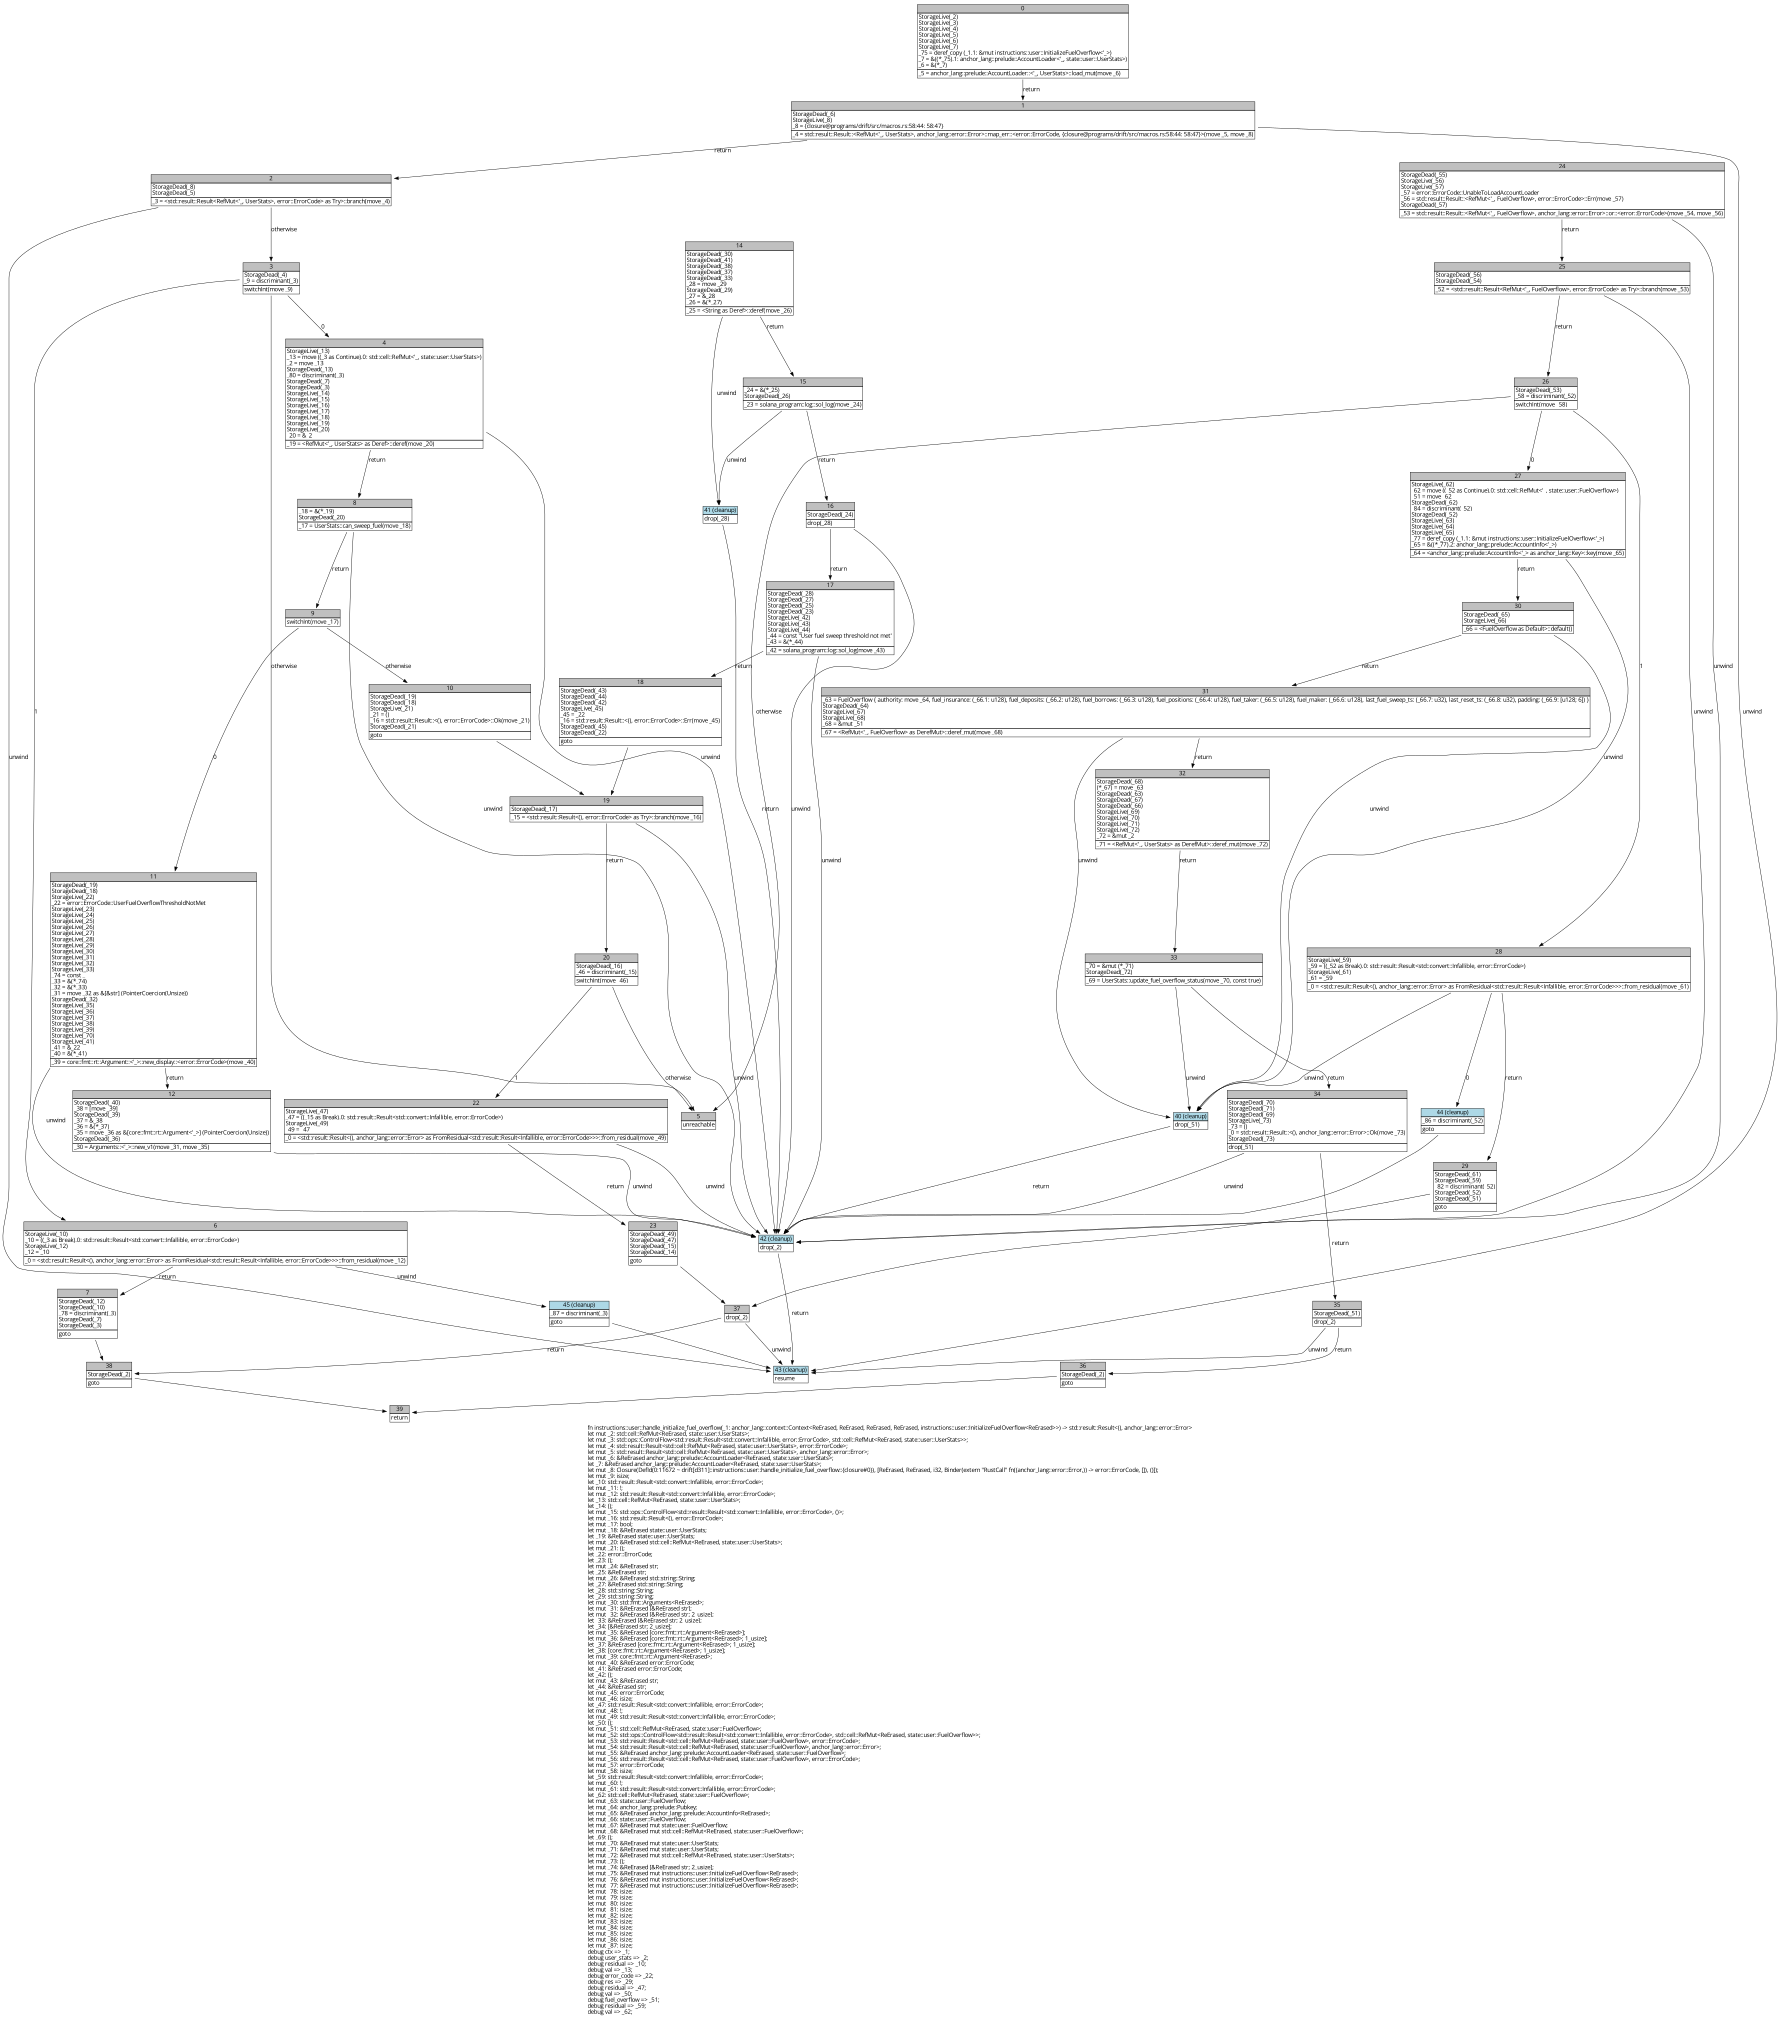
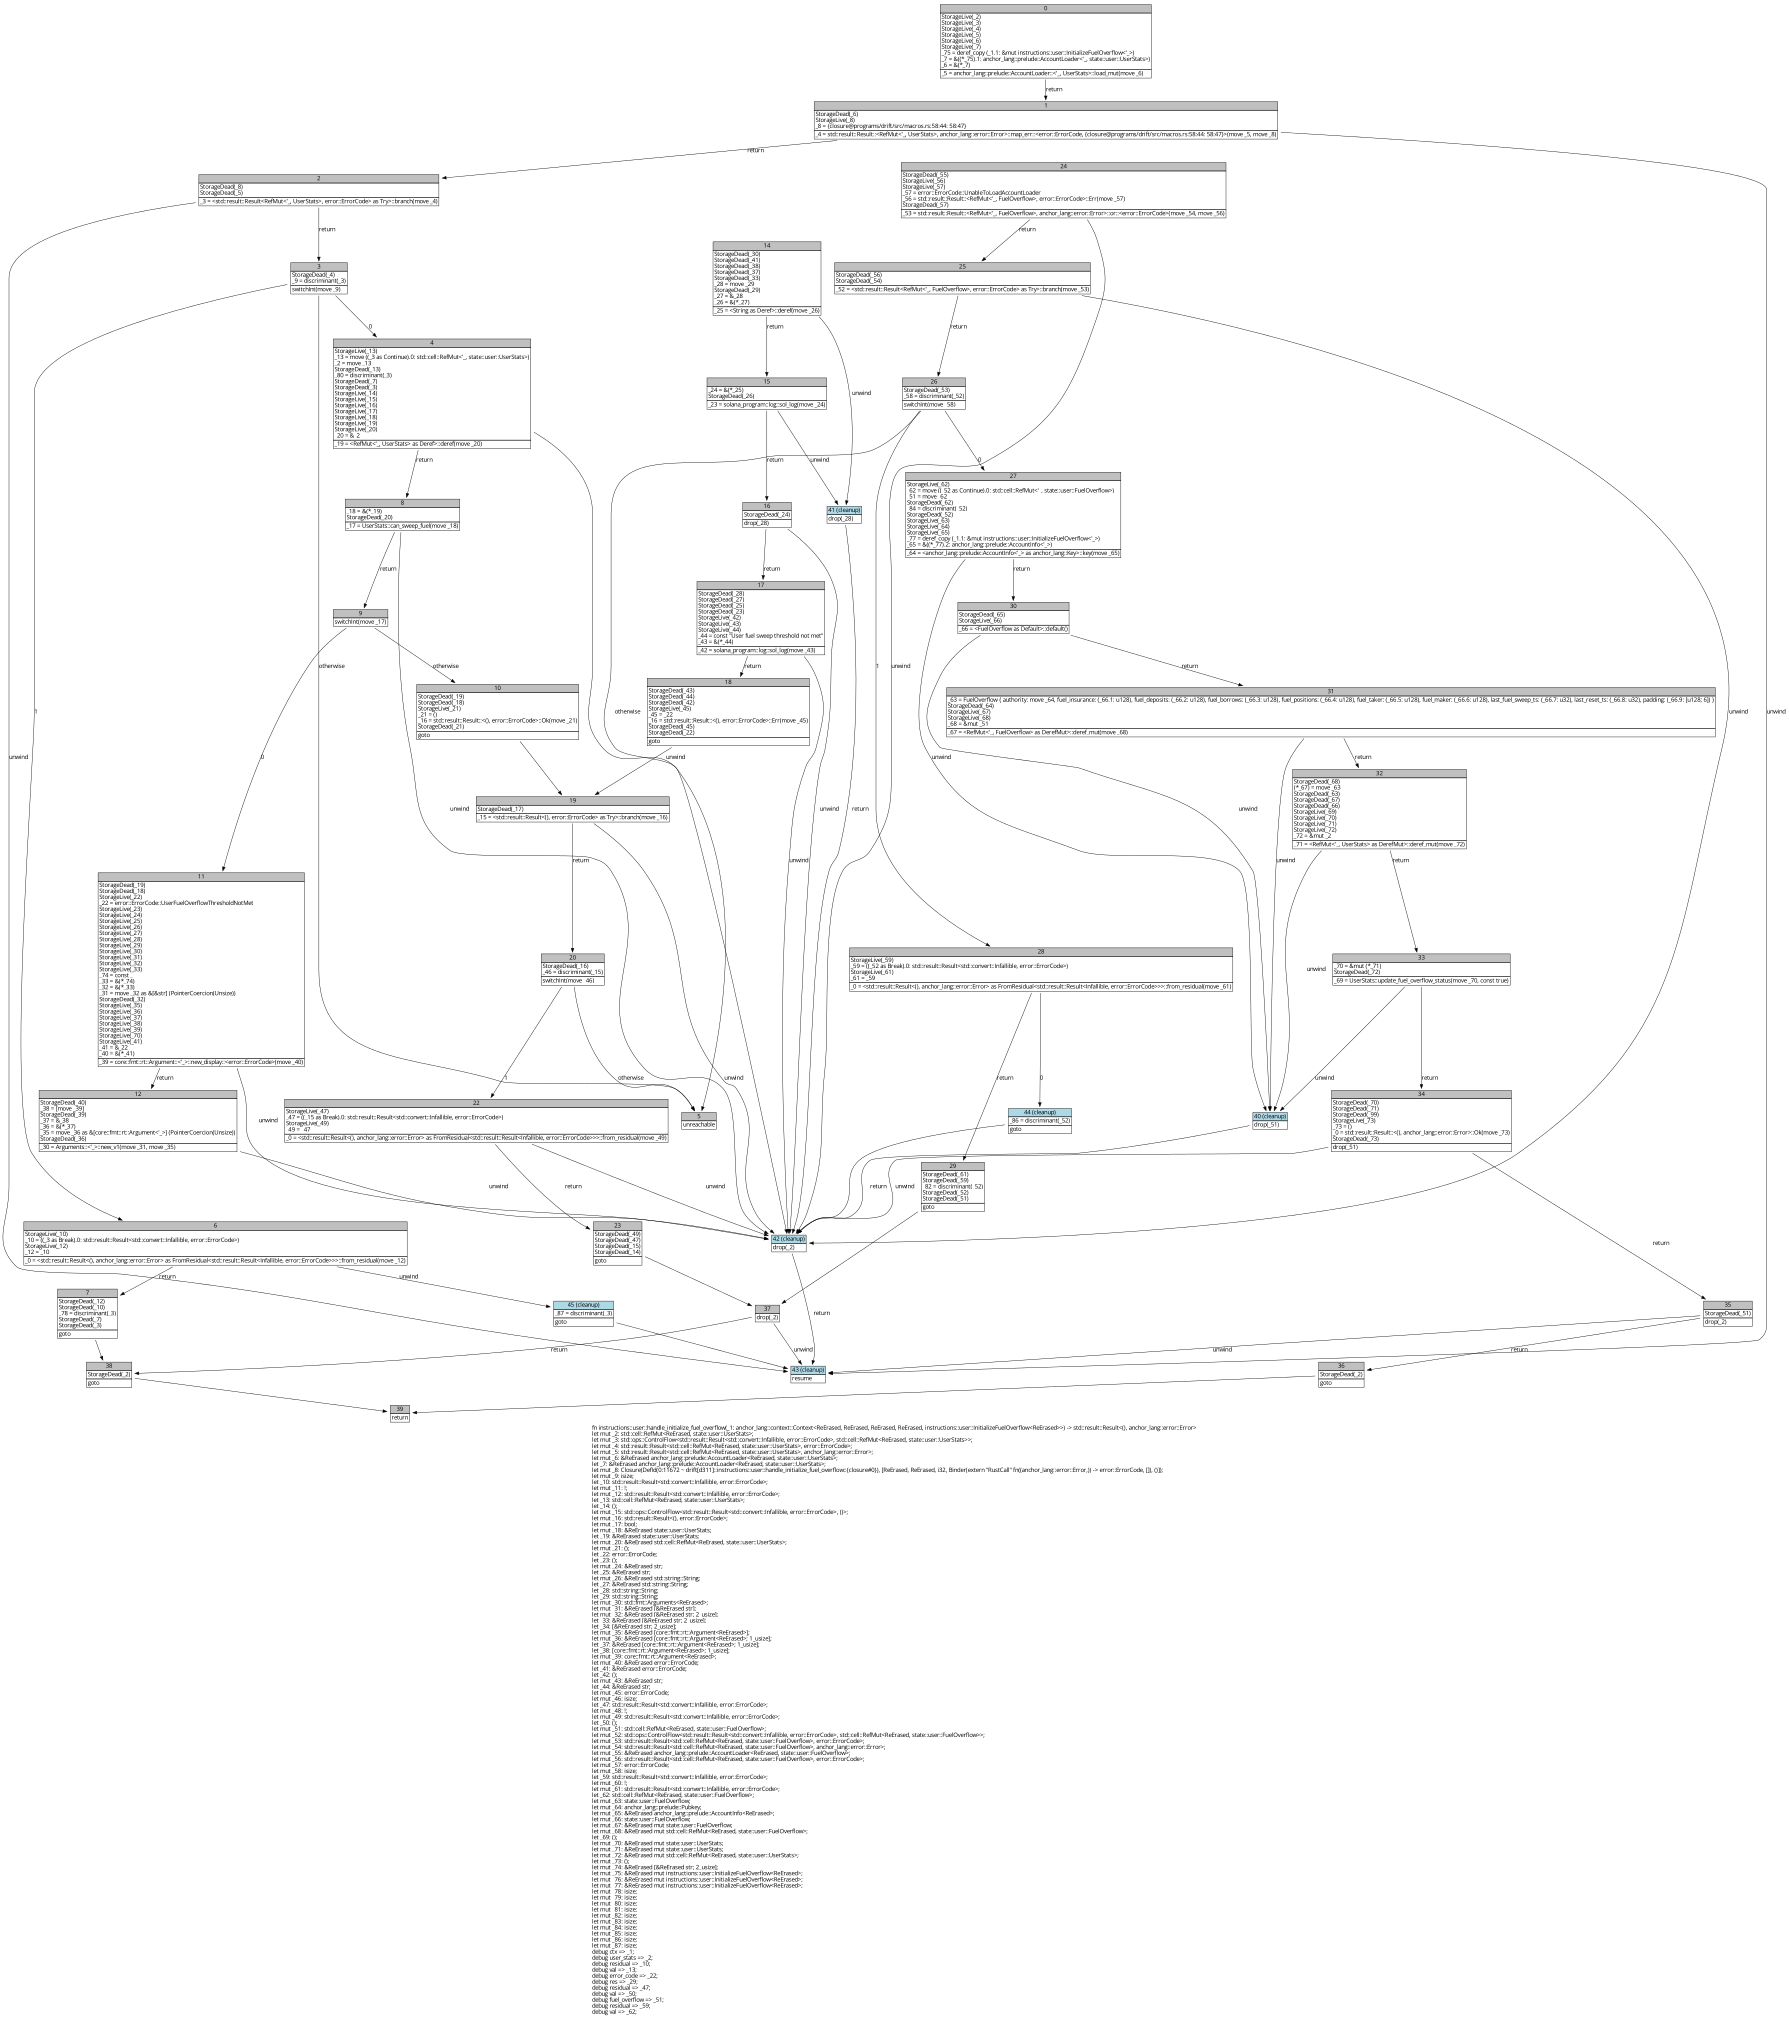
(284, 230) -> (327, 230)
(1326, 1061) -> (1286, 975)
(1251, 1115) -> (1356, 1115)
